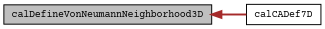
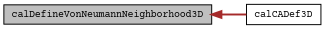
(284, 14) -> (284, 14)
